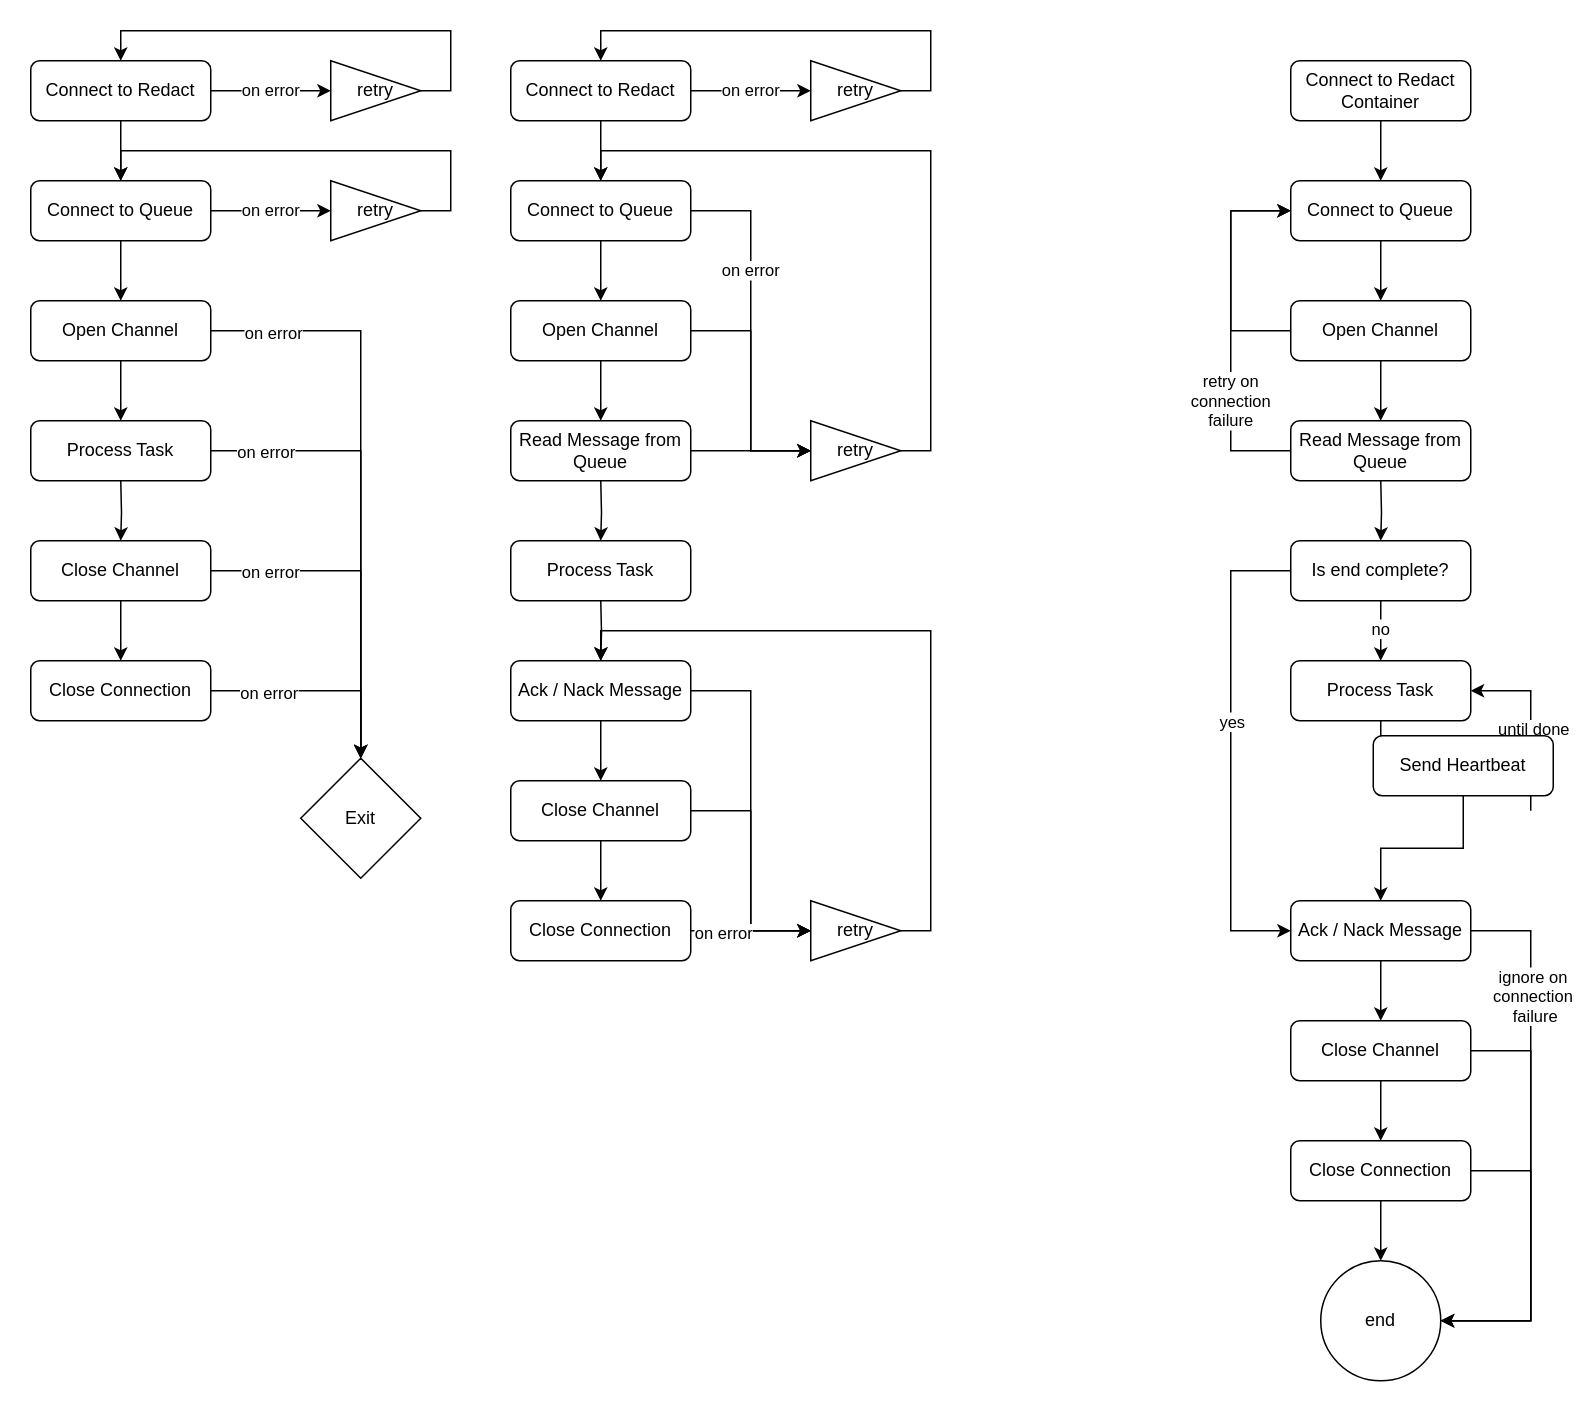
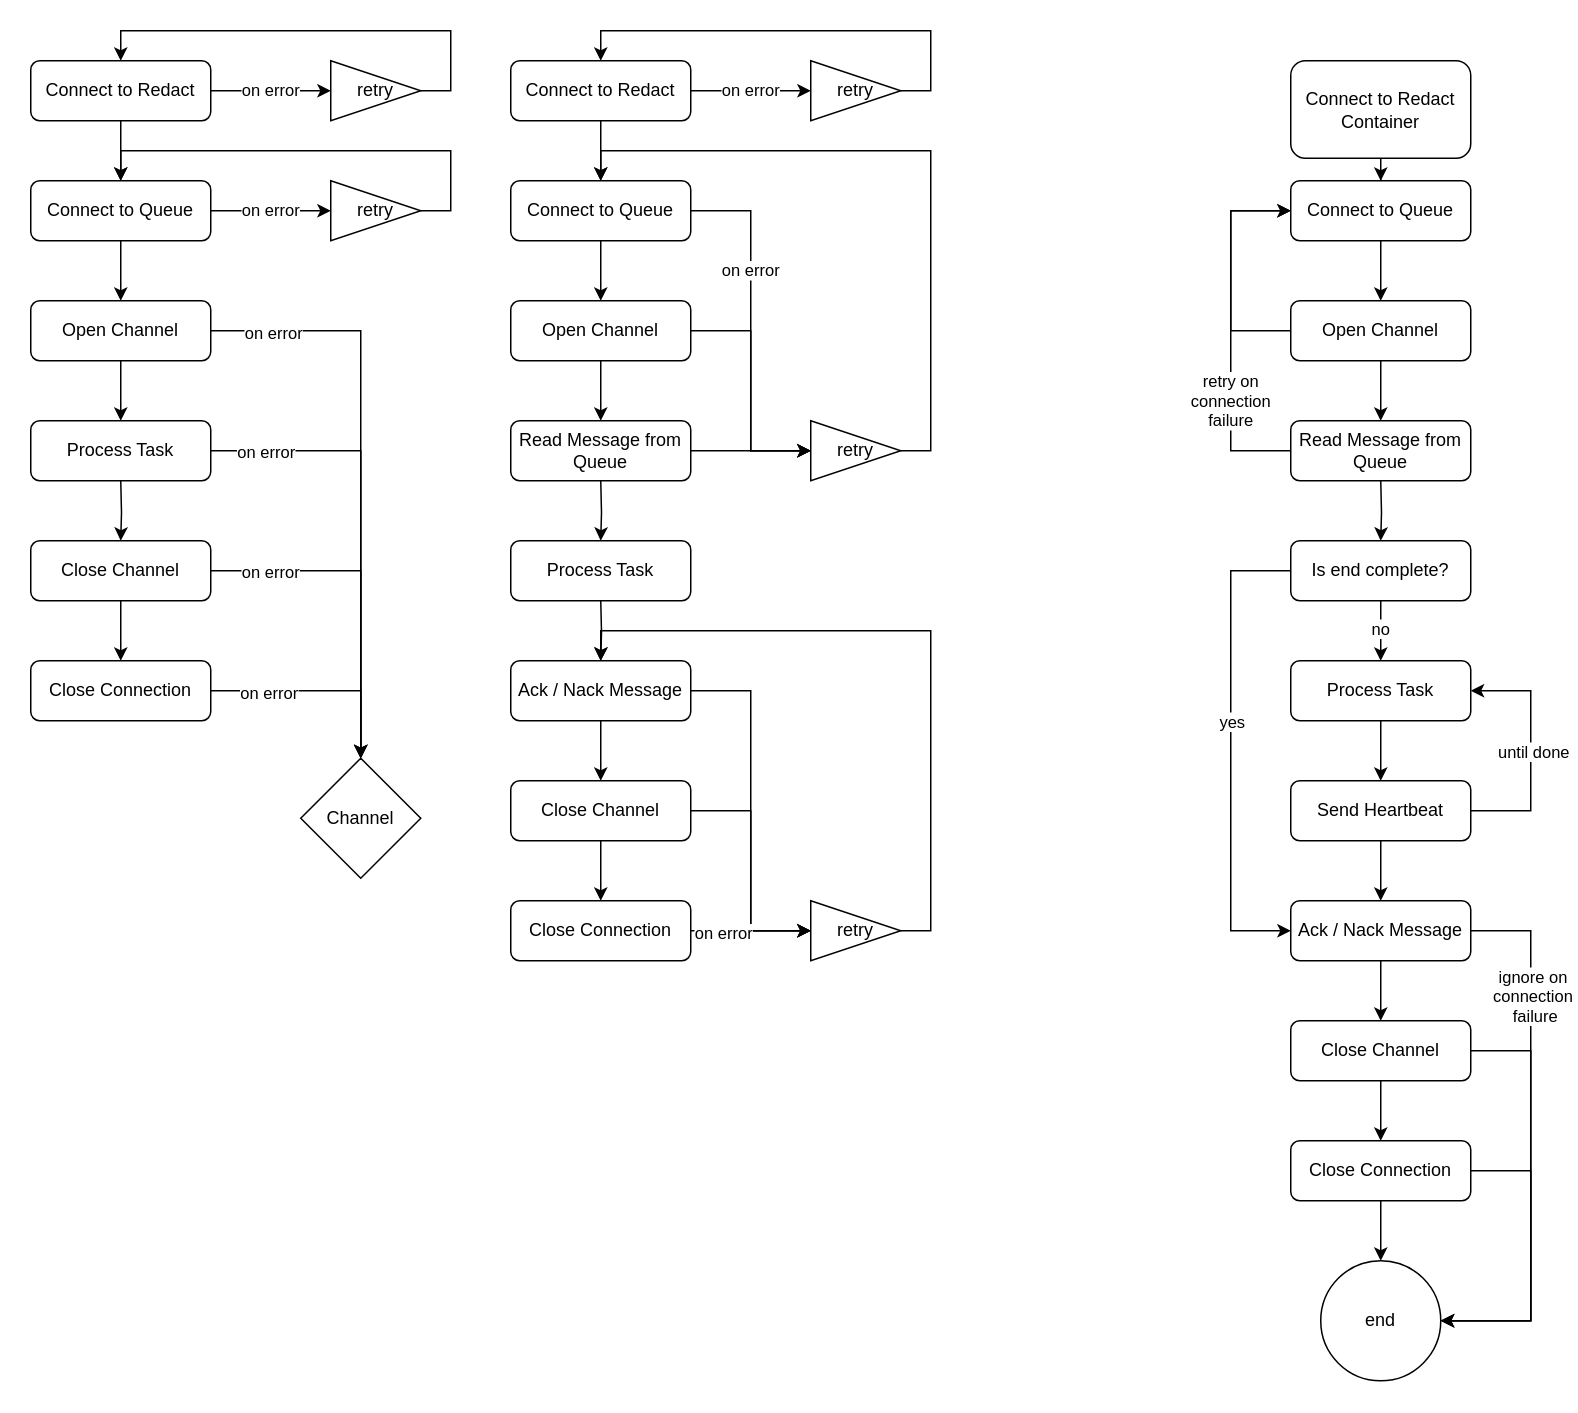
(1381, 91) -> (1381, 110)
(1463, 766) -> (1381, 811)
(361, 818) -> (361, 818)
